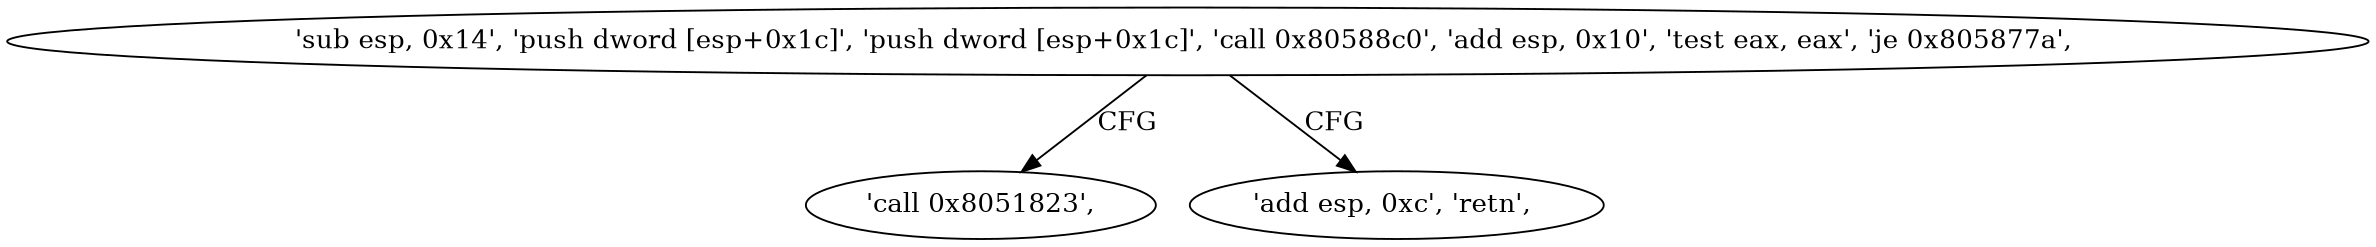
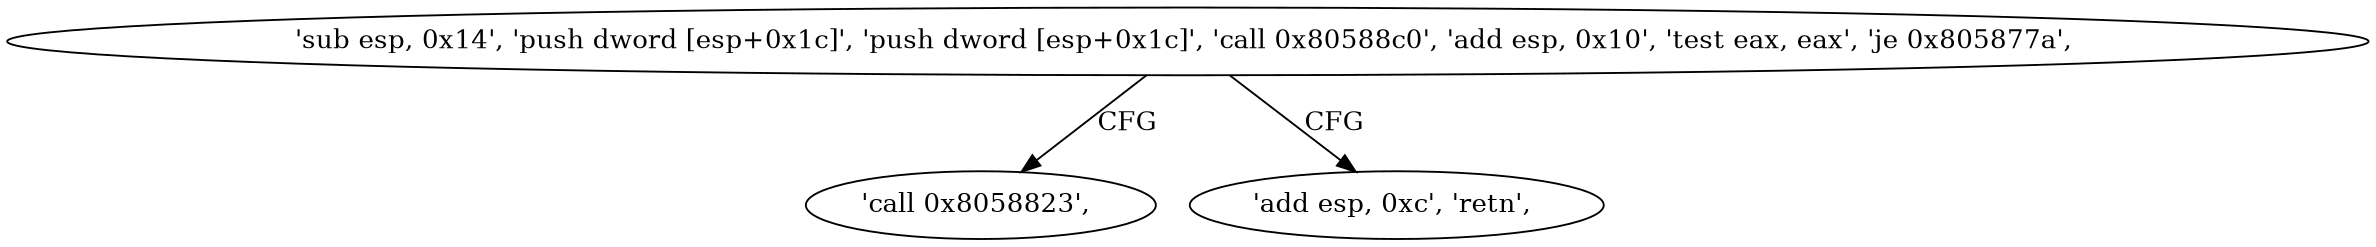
(981, 205) -> (981, 205)
